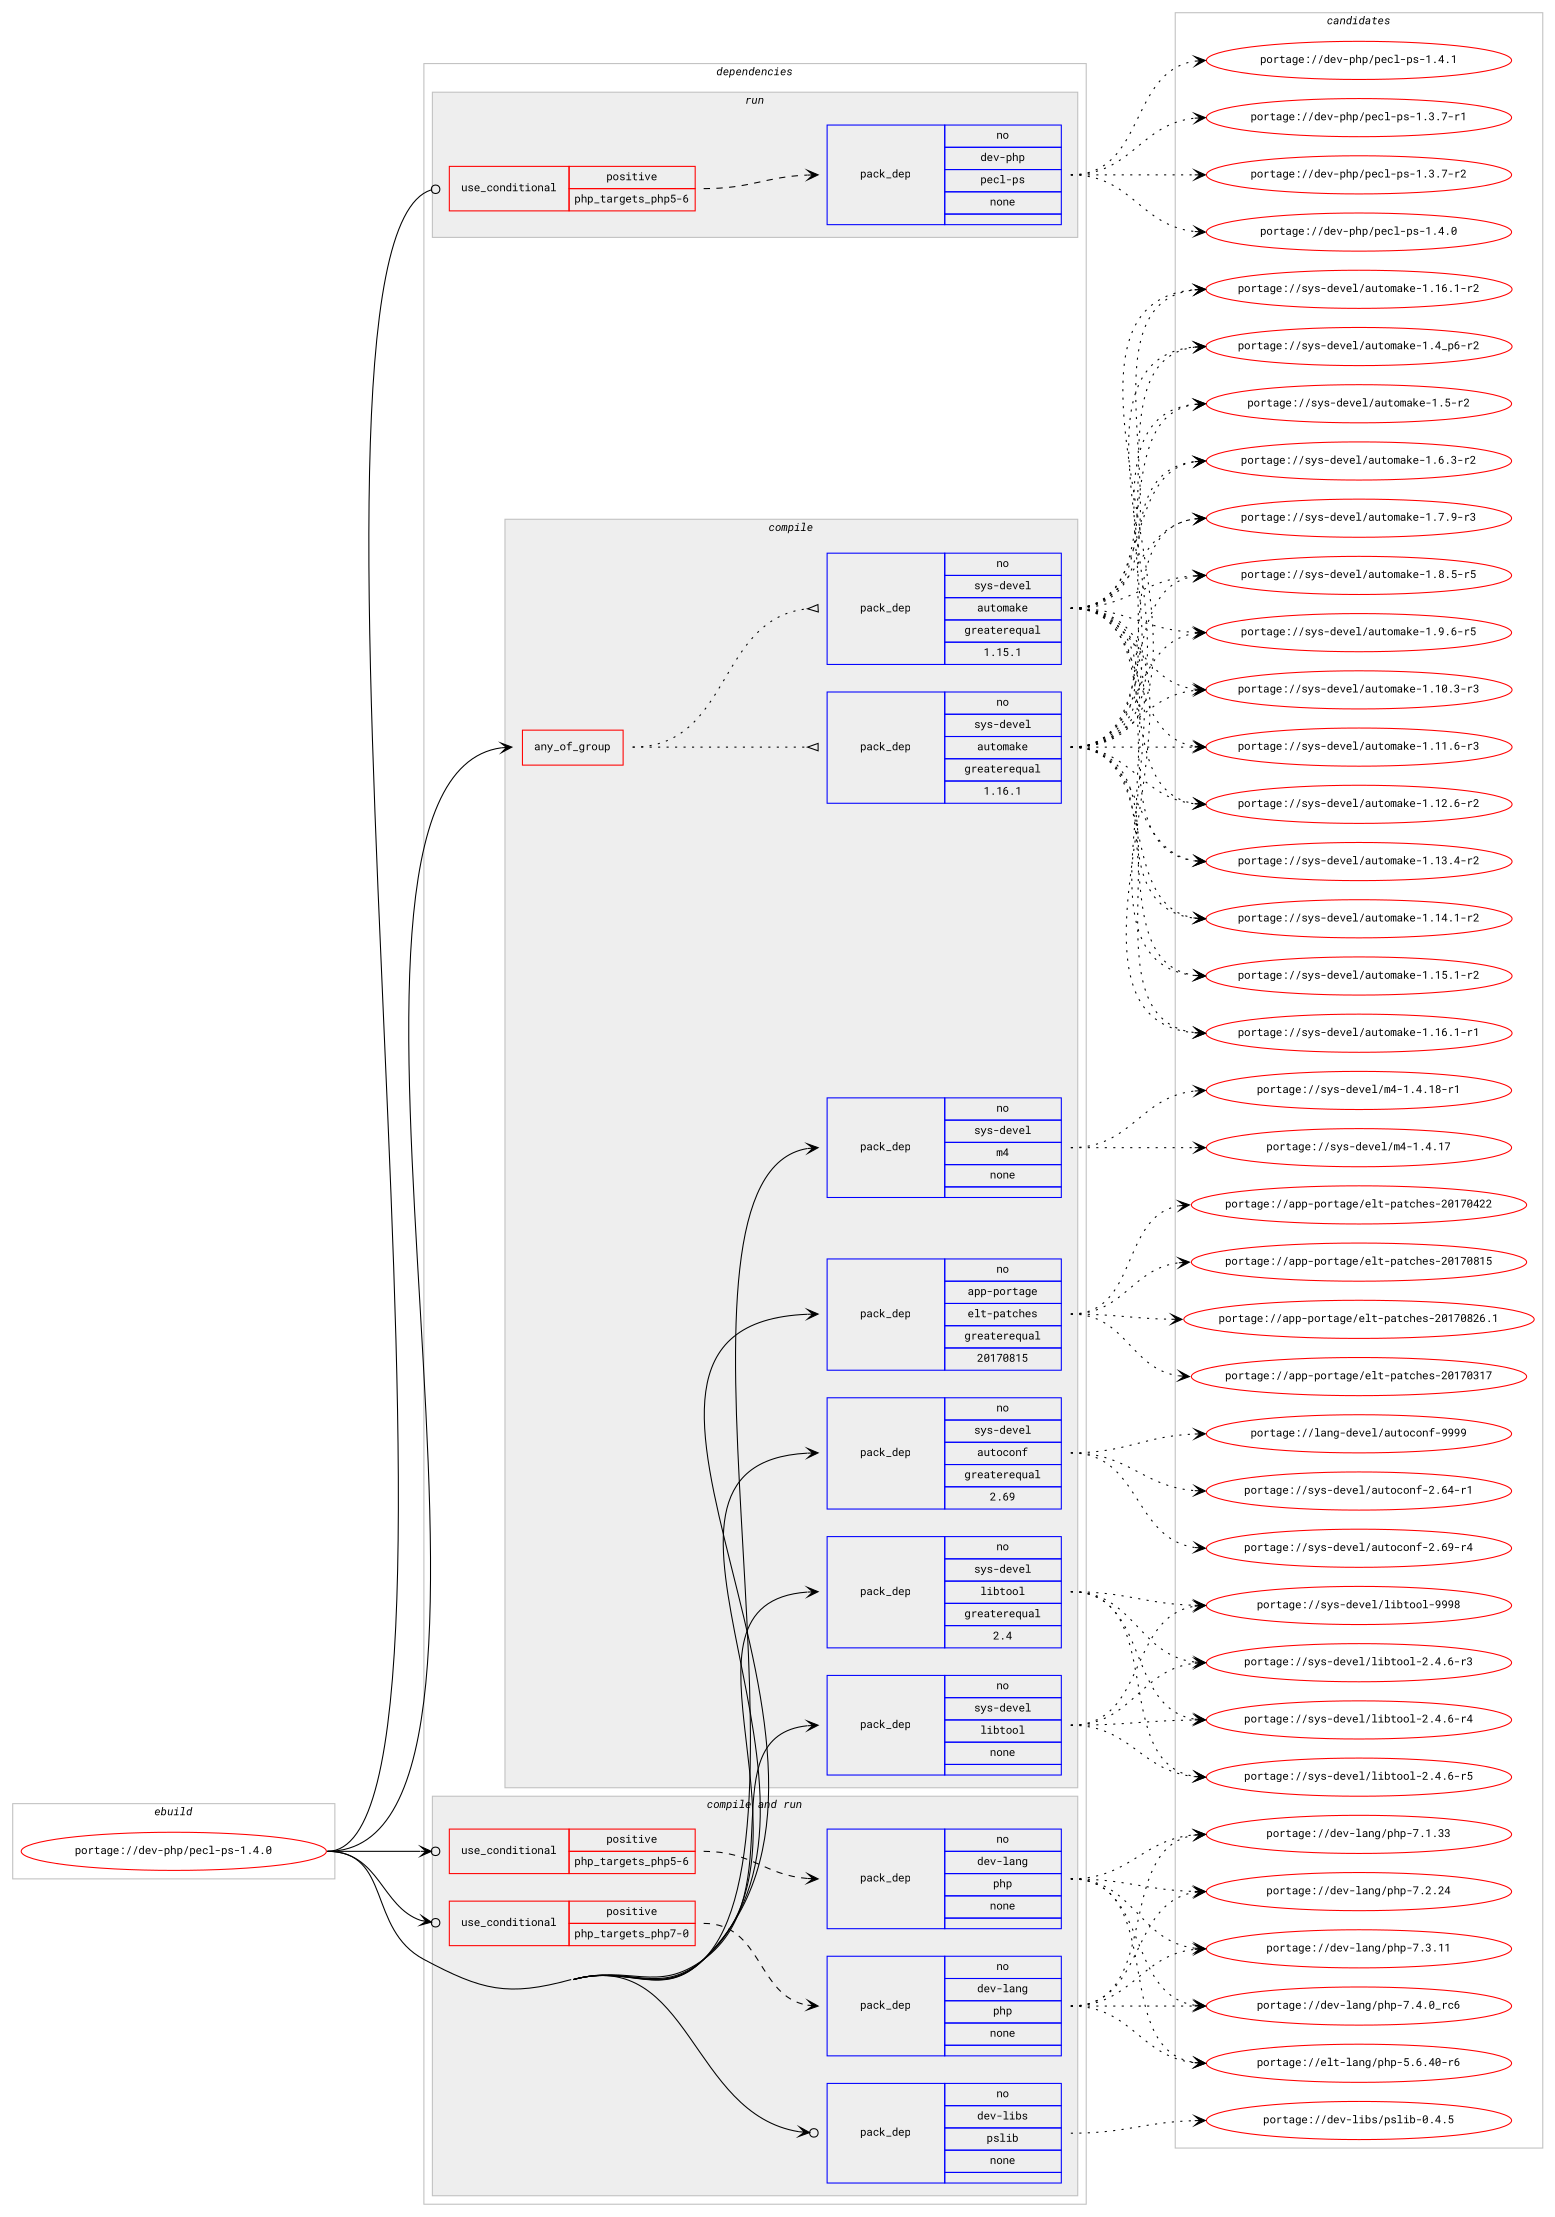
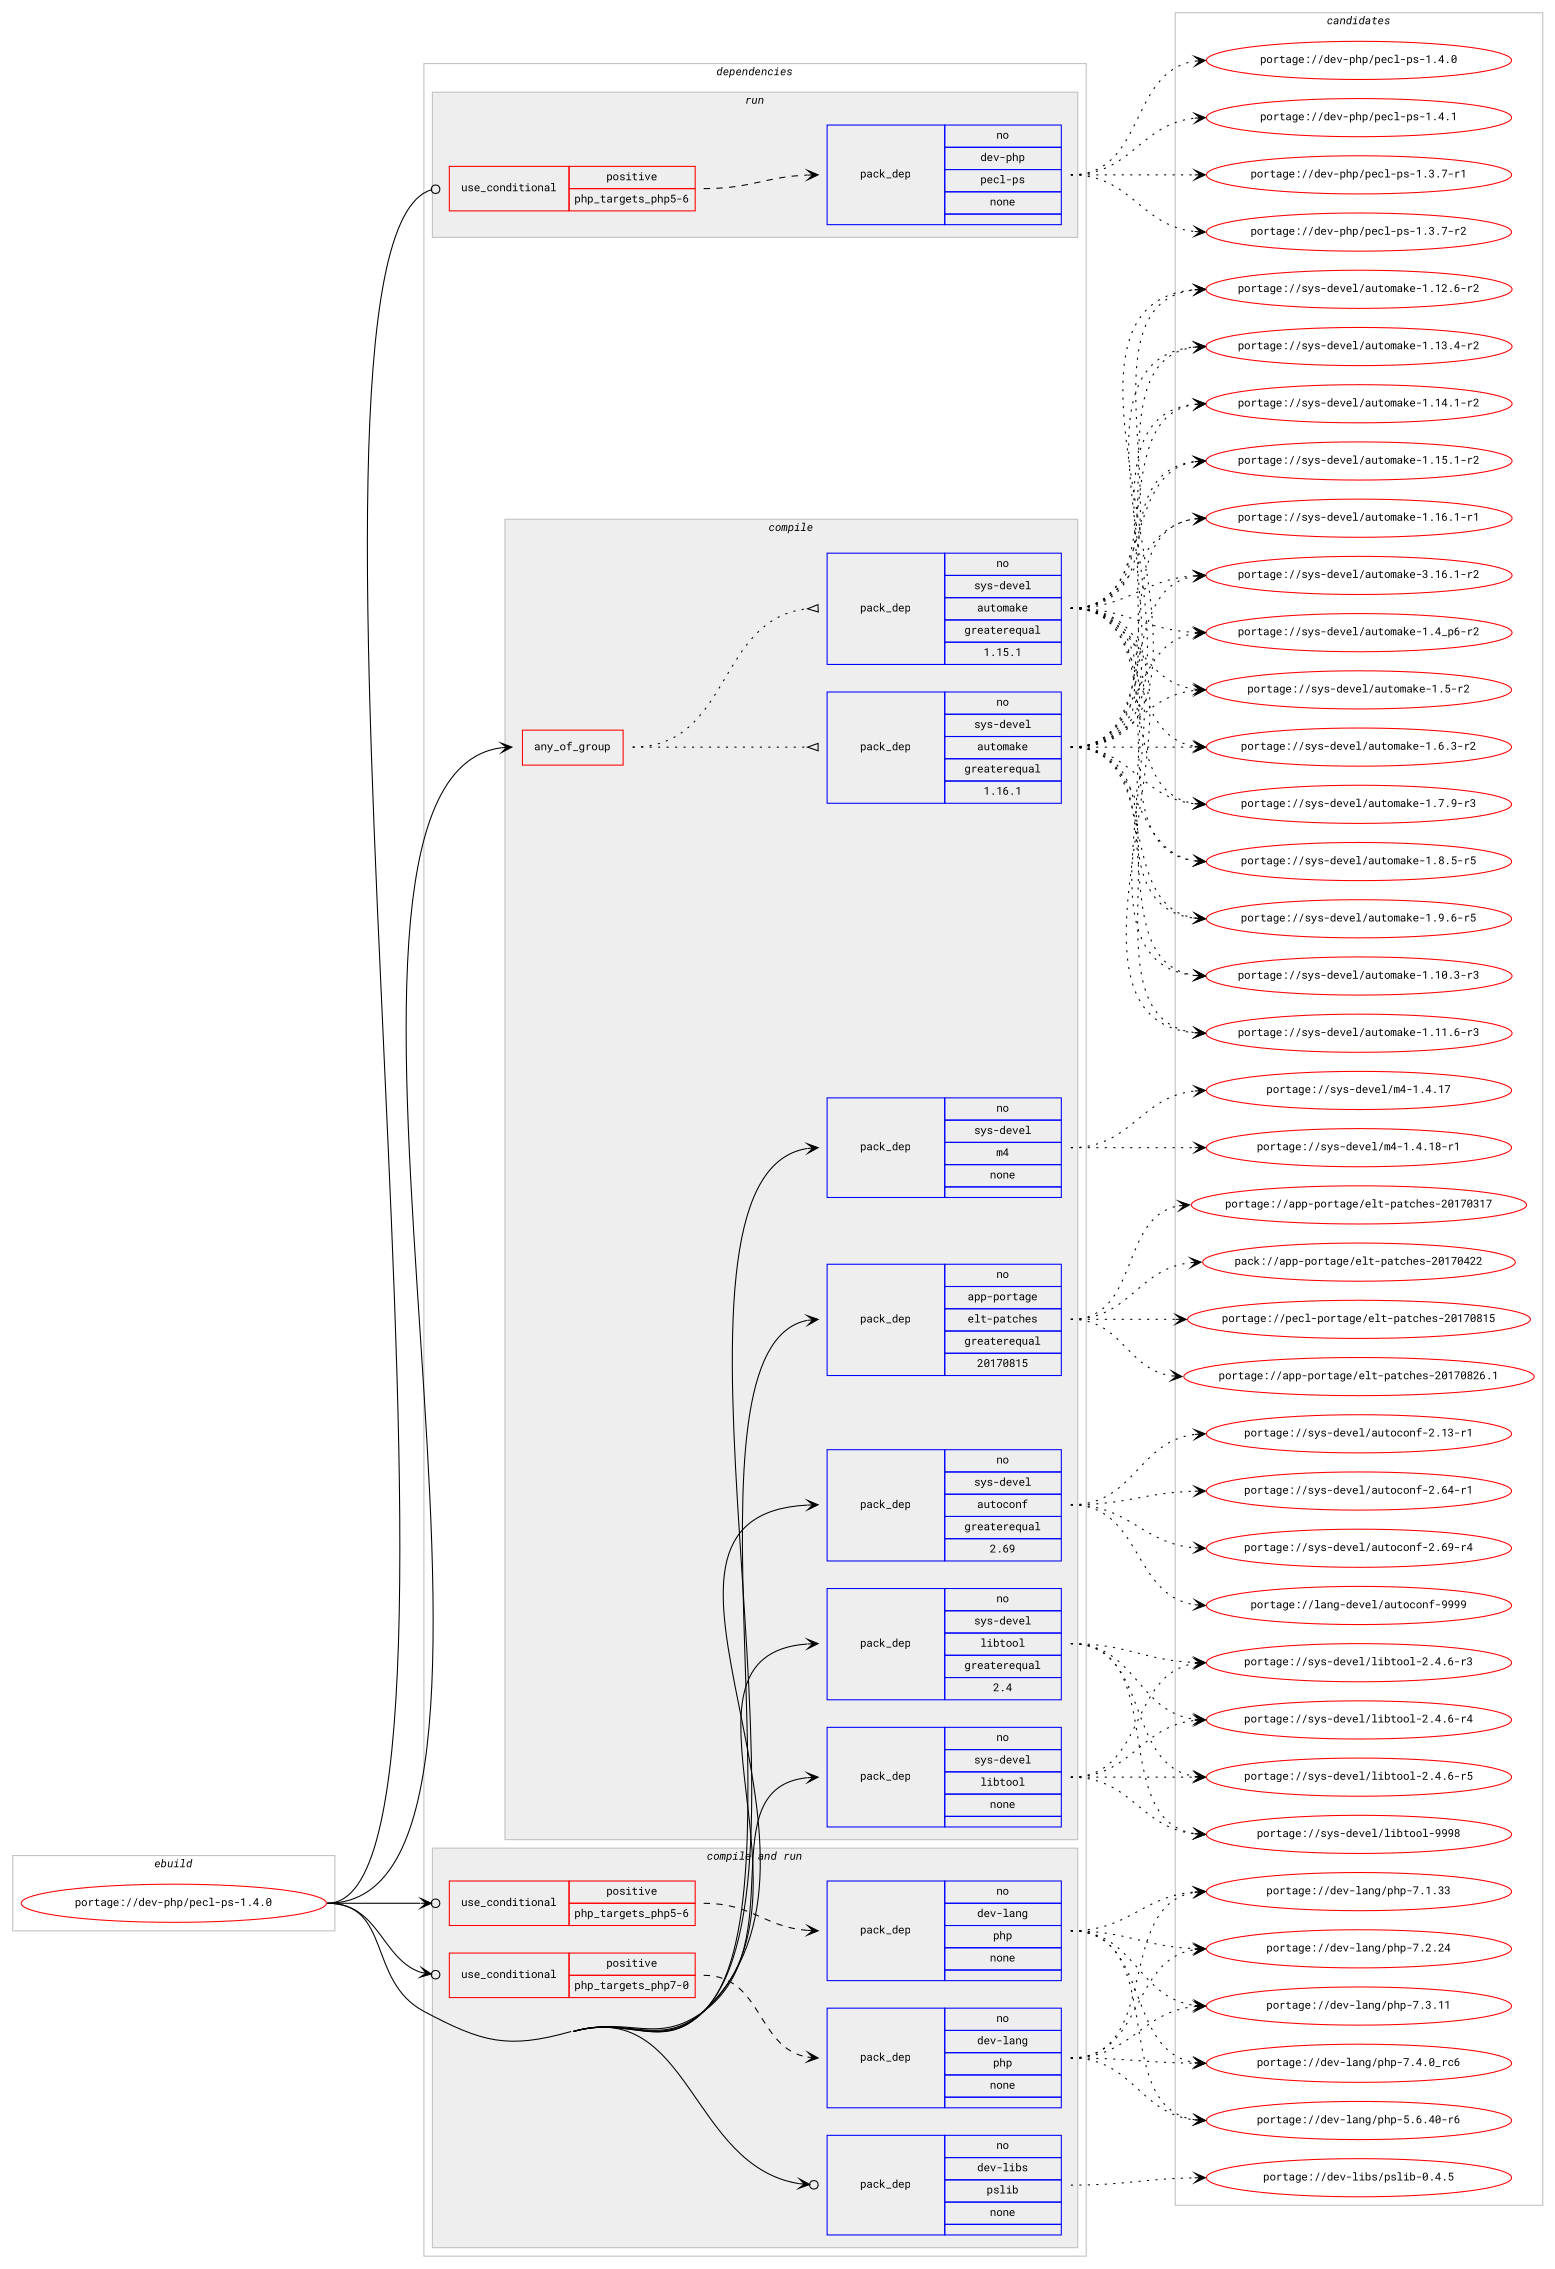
(1359, 289) -> (1359, 575)
(1359, 1205) -> (1359, 1262)
(1359, 1262) -> (1359, 1319)
none -> (1359, 1434)
(1359, 2063) -> (1359, 2121)
